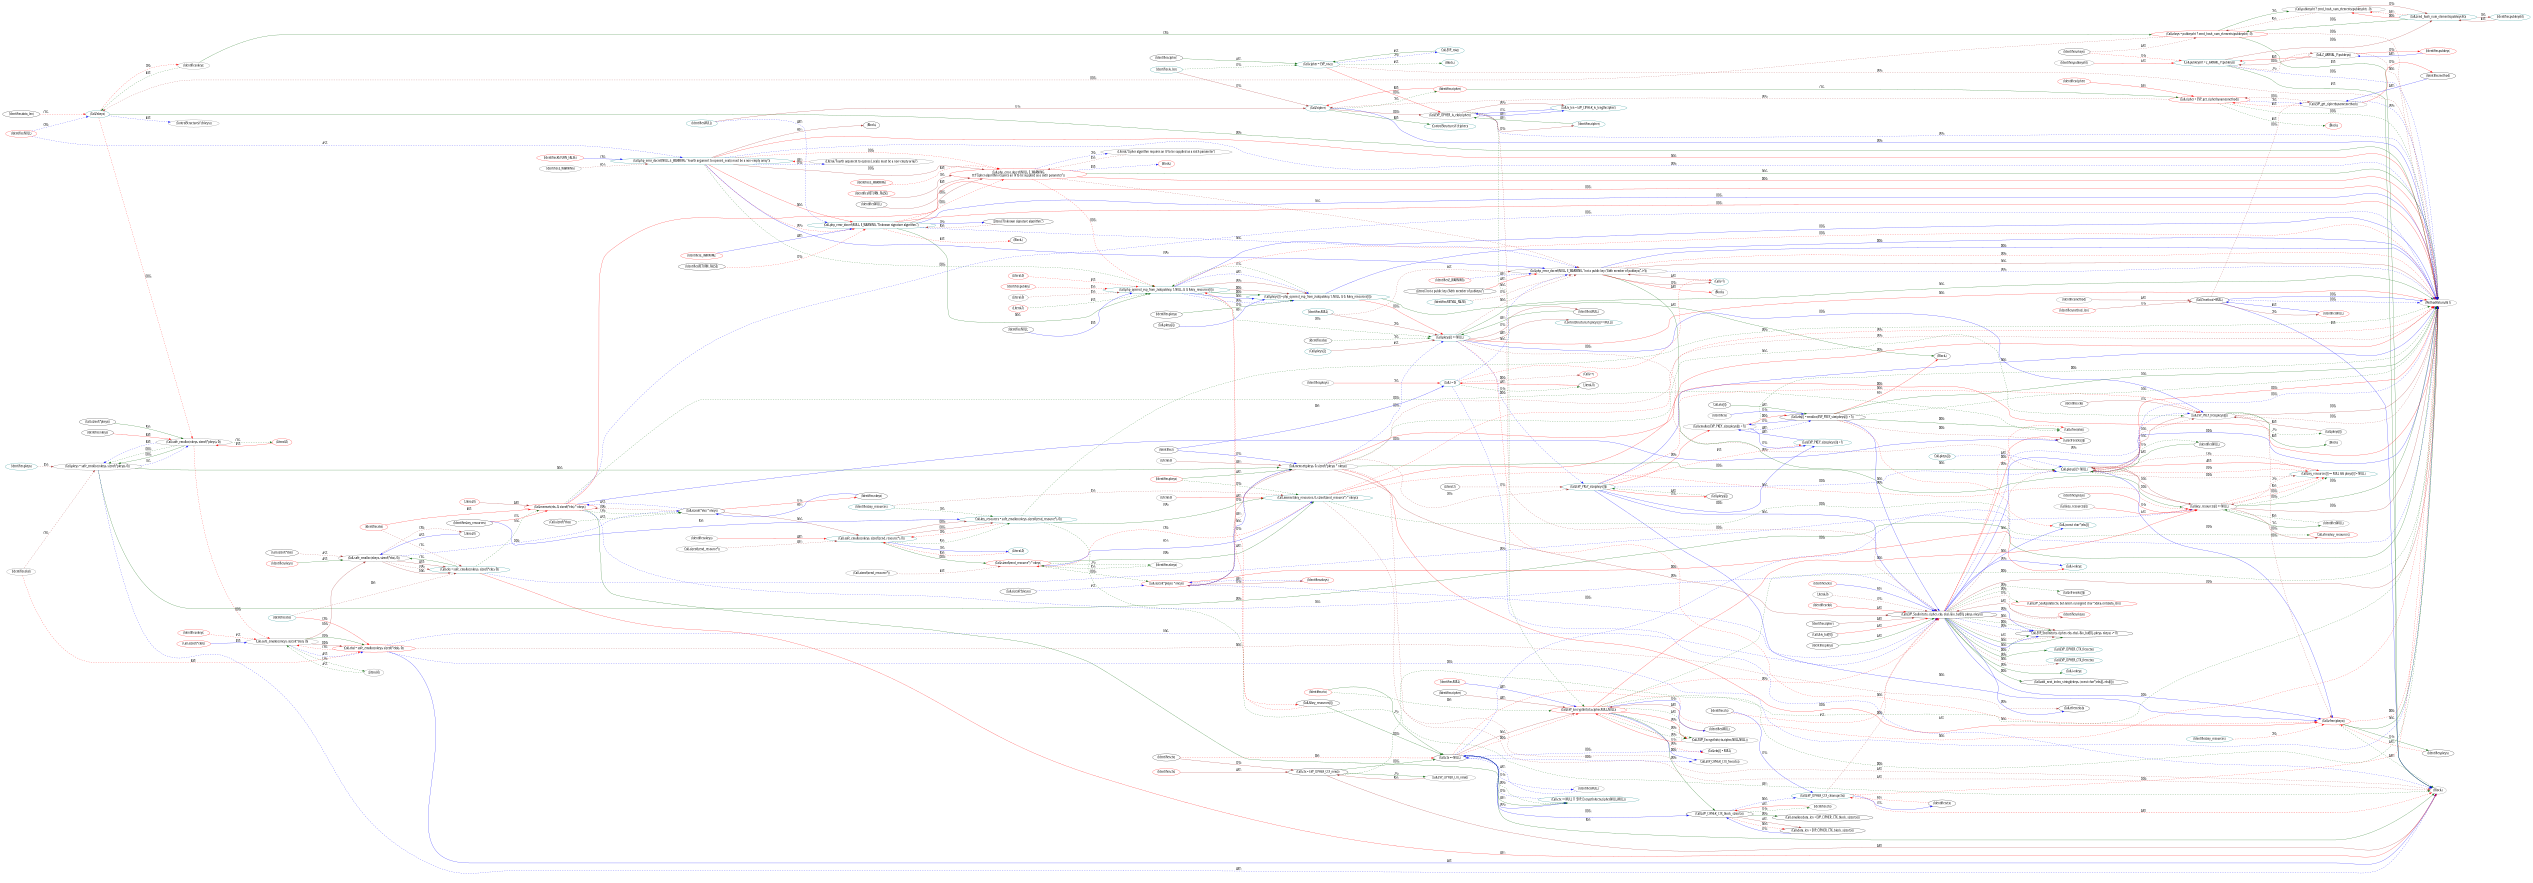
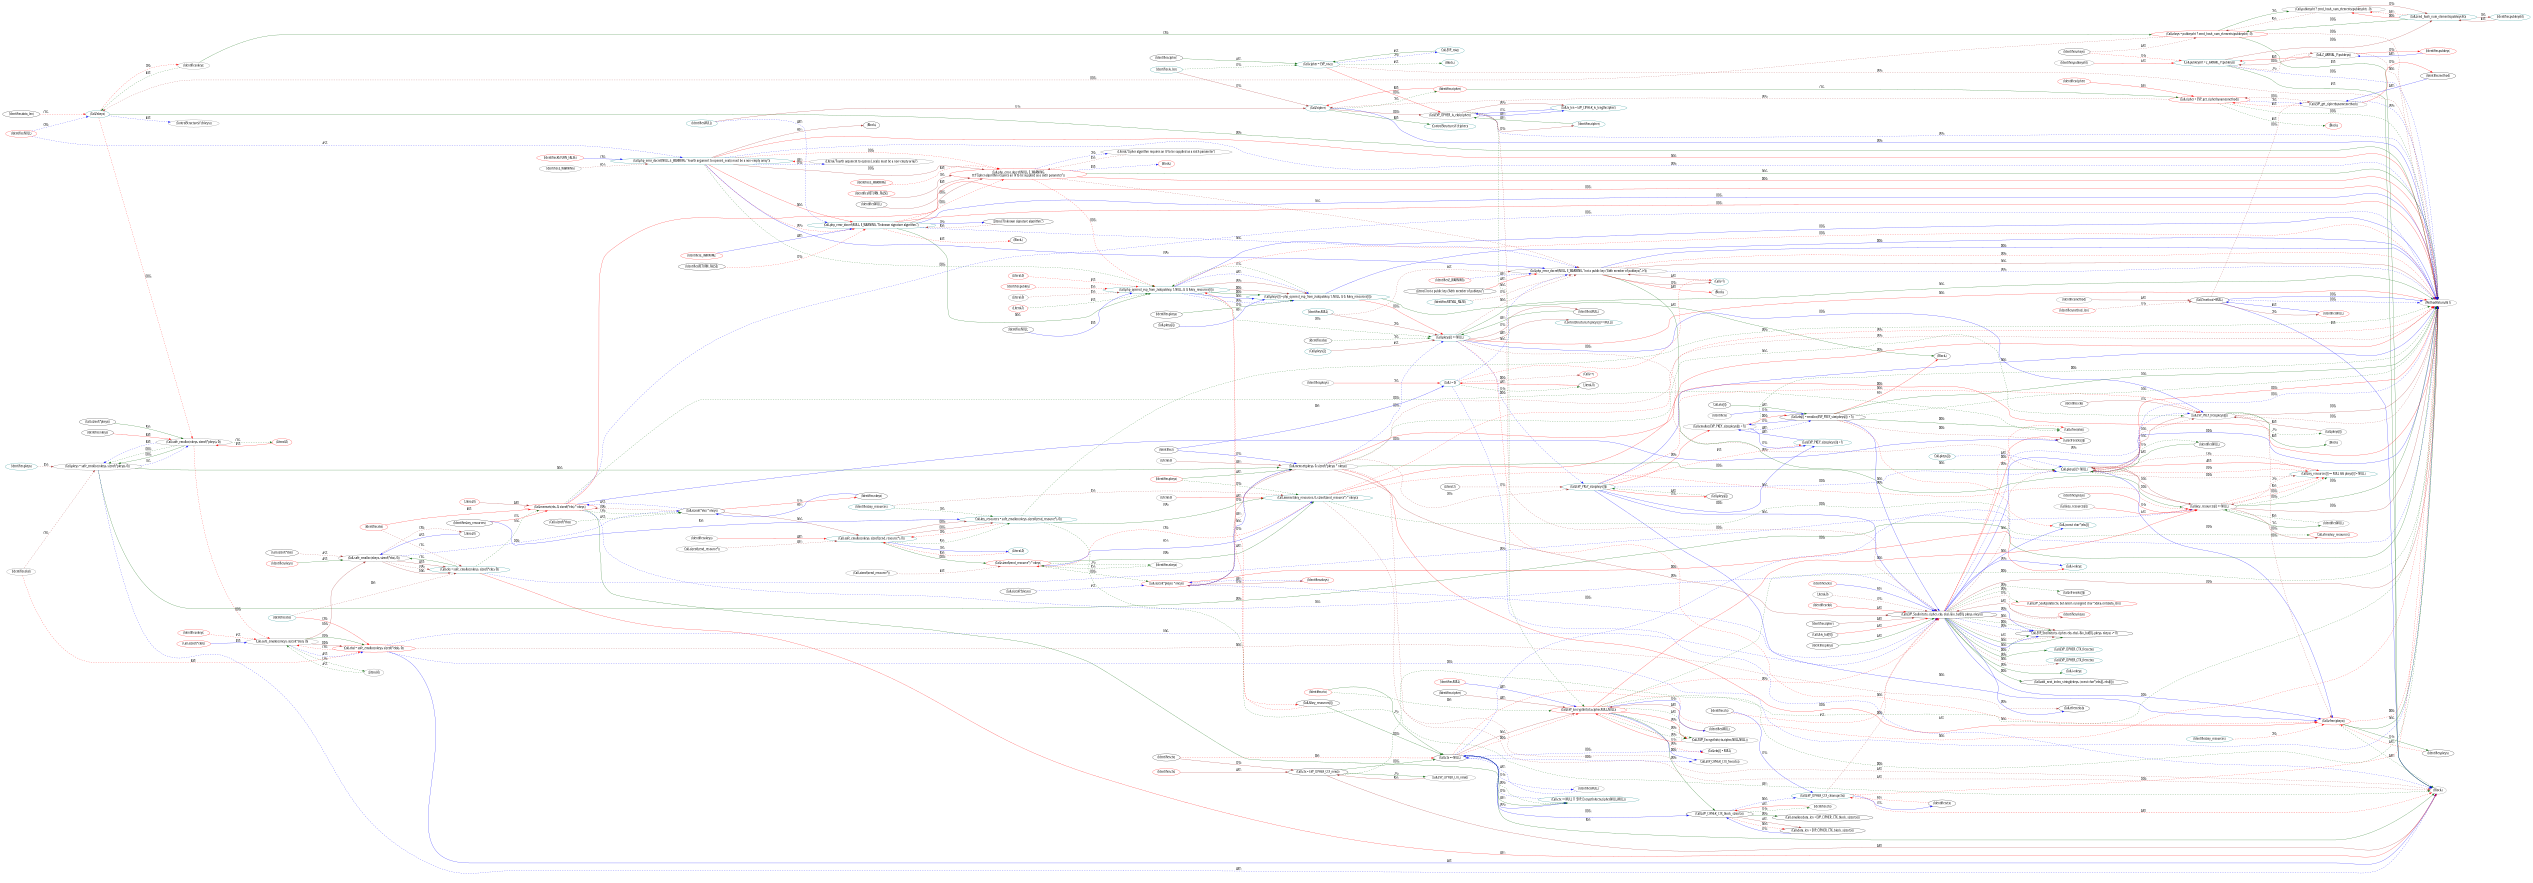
(2141, 306) -> (2141, 306)
